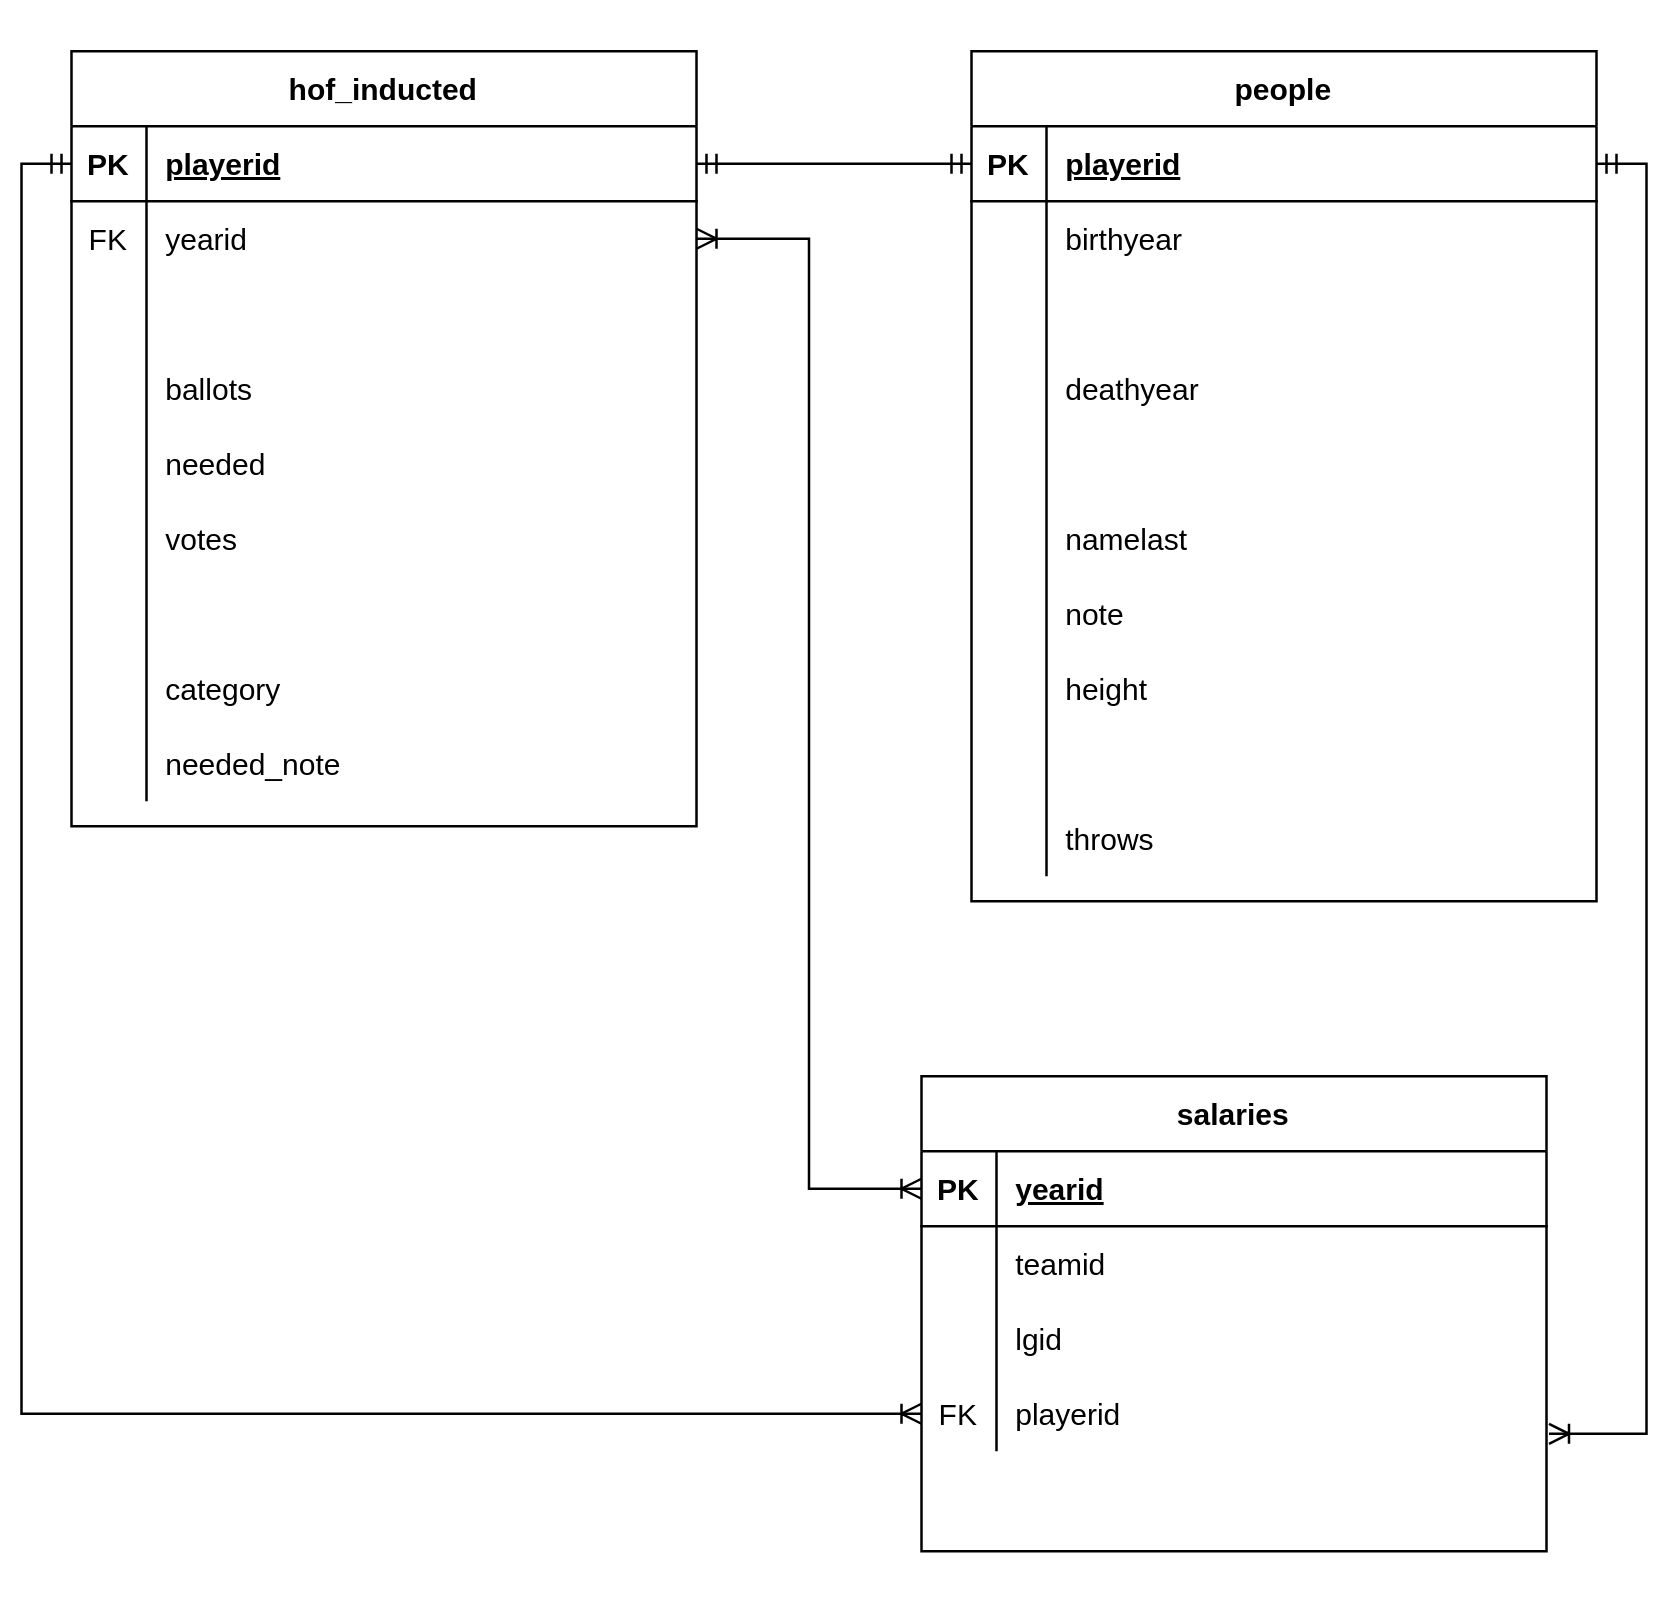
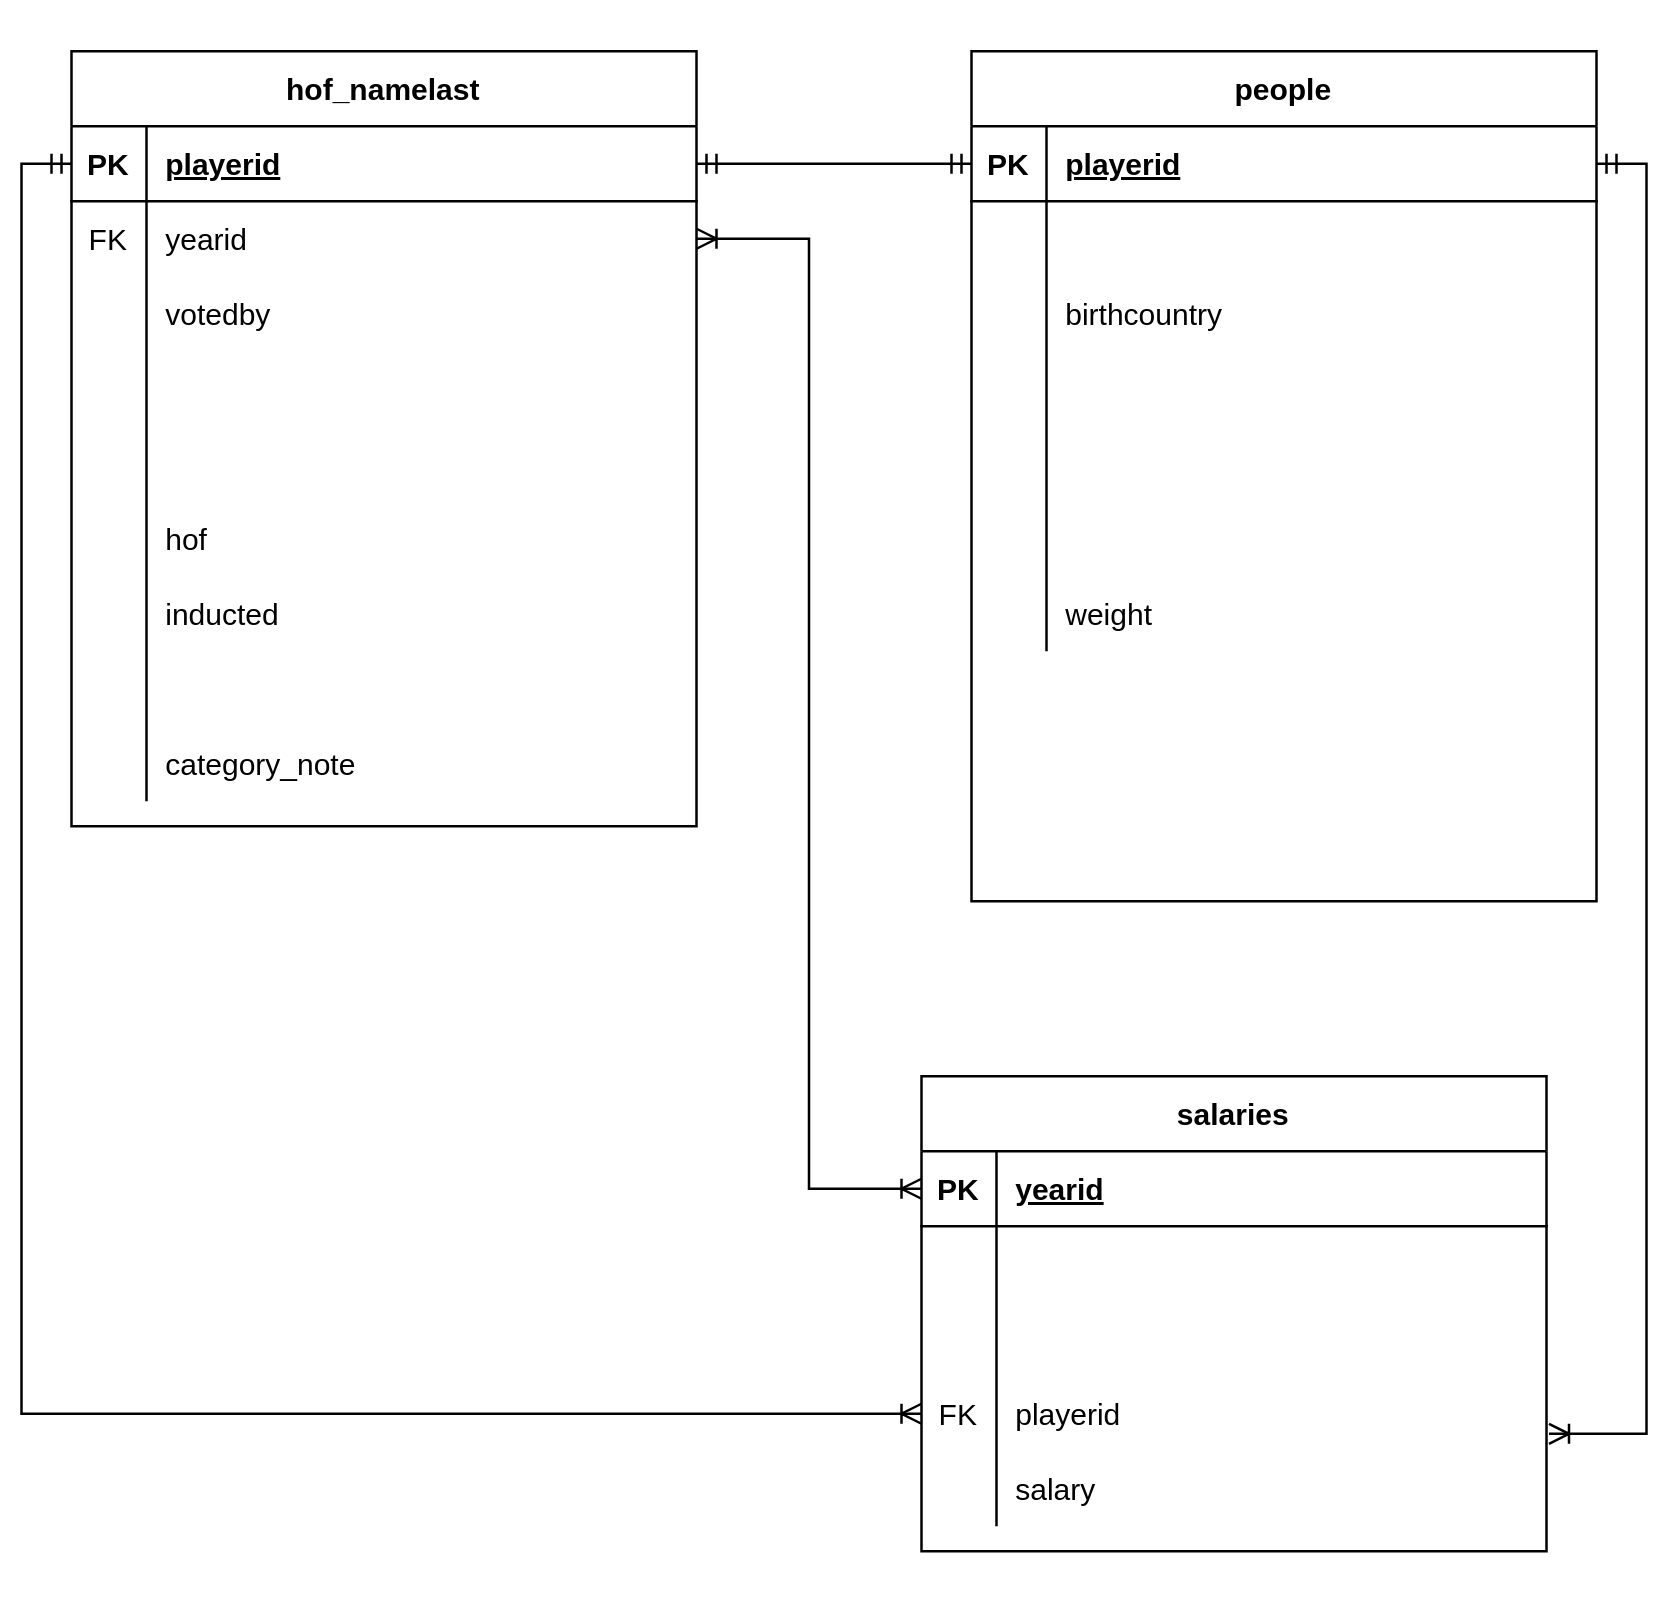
(383, 90) -> (383, 90)
(1321, 239) -> none
none -> (421, 314)
none -> (1321, 314)
(421, 389) -> none
(1321, 389) -> none
(421, 464) -> none
(1321, 539) -> none
(207, 540) -> (190, 540)
none -> (421, 614)
(1099, 615) -> (1112, 615)
(421, 689) -> none
(1321, 689) -> none
(257, 765) -> (274, 765)
(1321, 839) -> none
(1271, 1264) -> none
(1271, 1339) -> none
none -> (1271, 1489)
